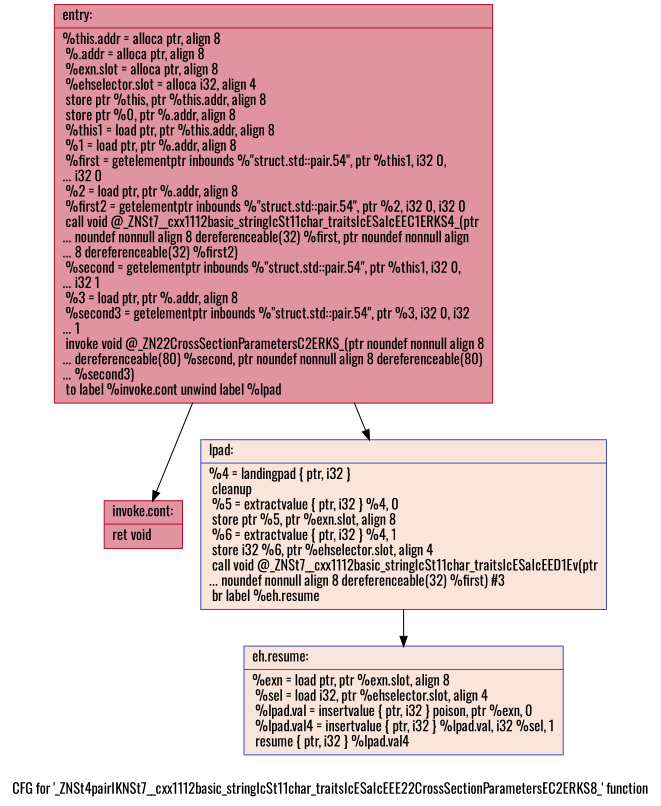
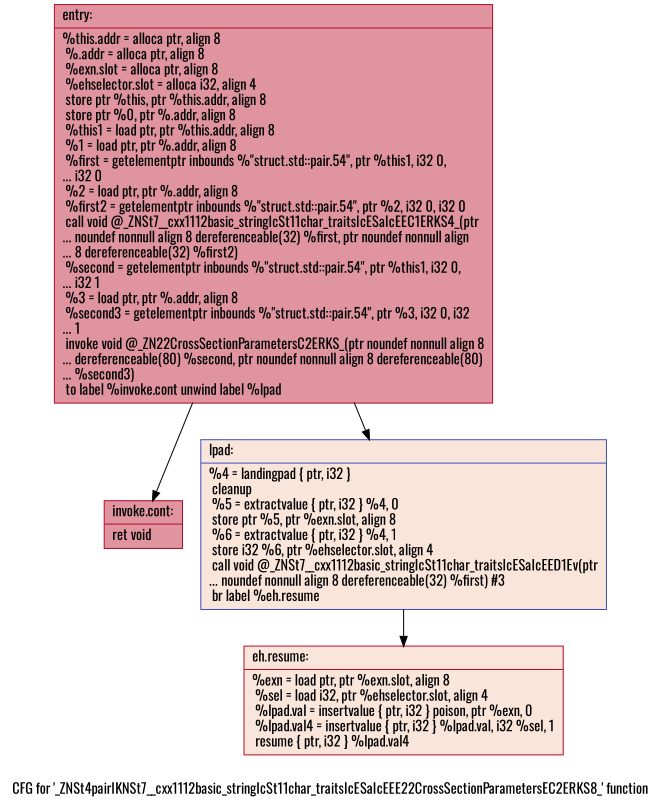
(404, 700) -> (404, 700)
